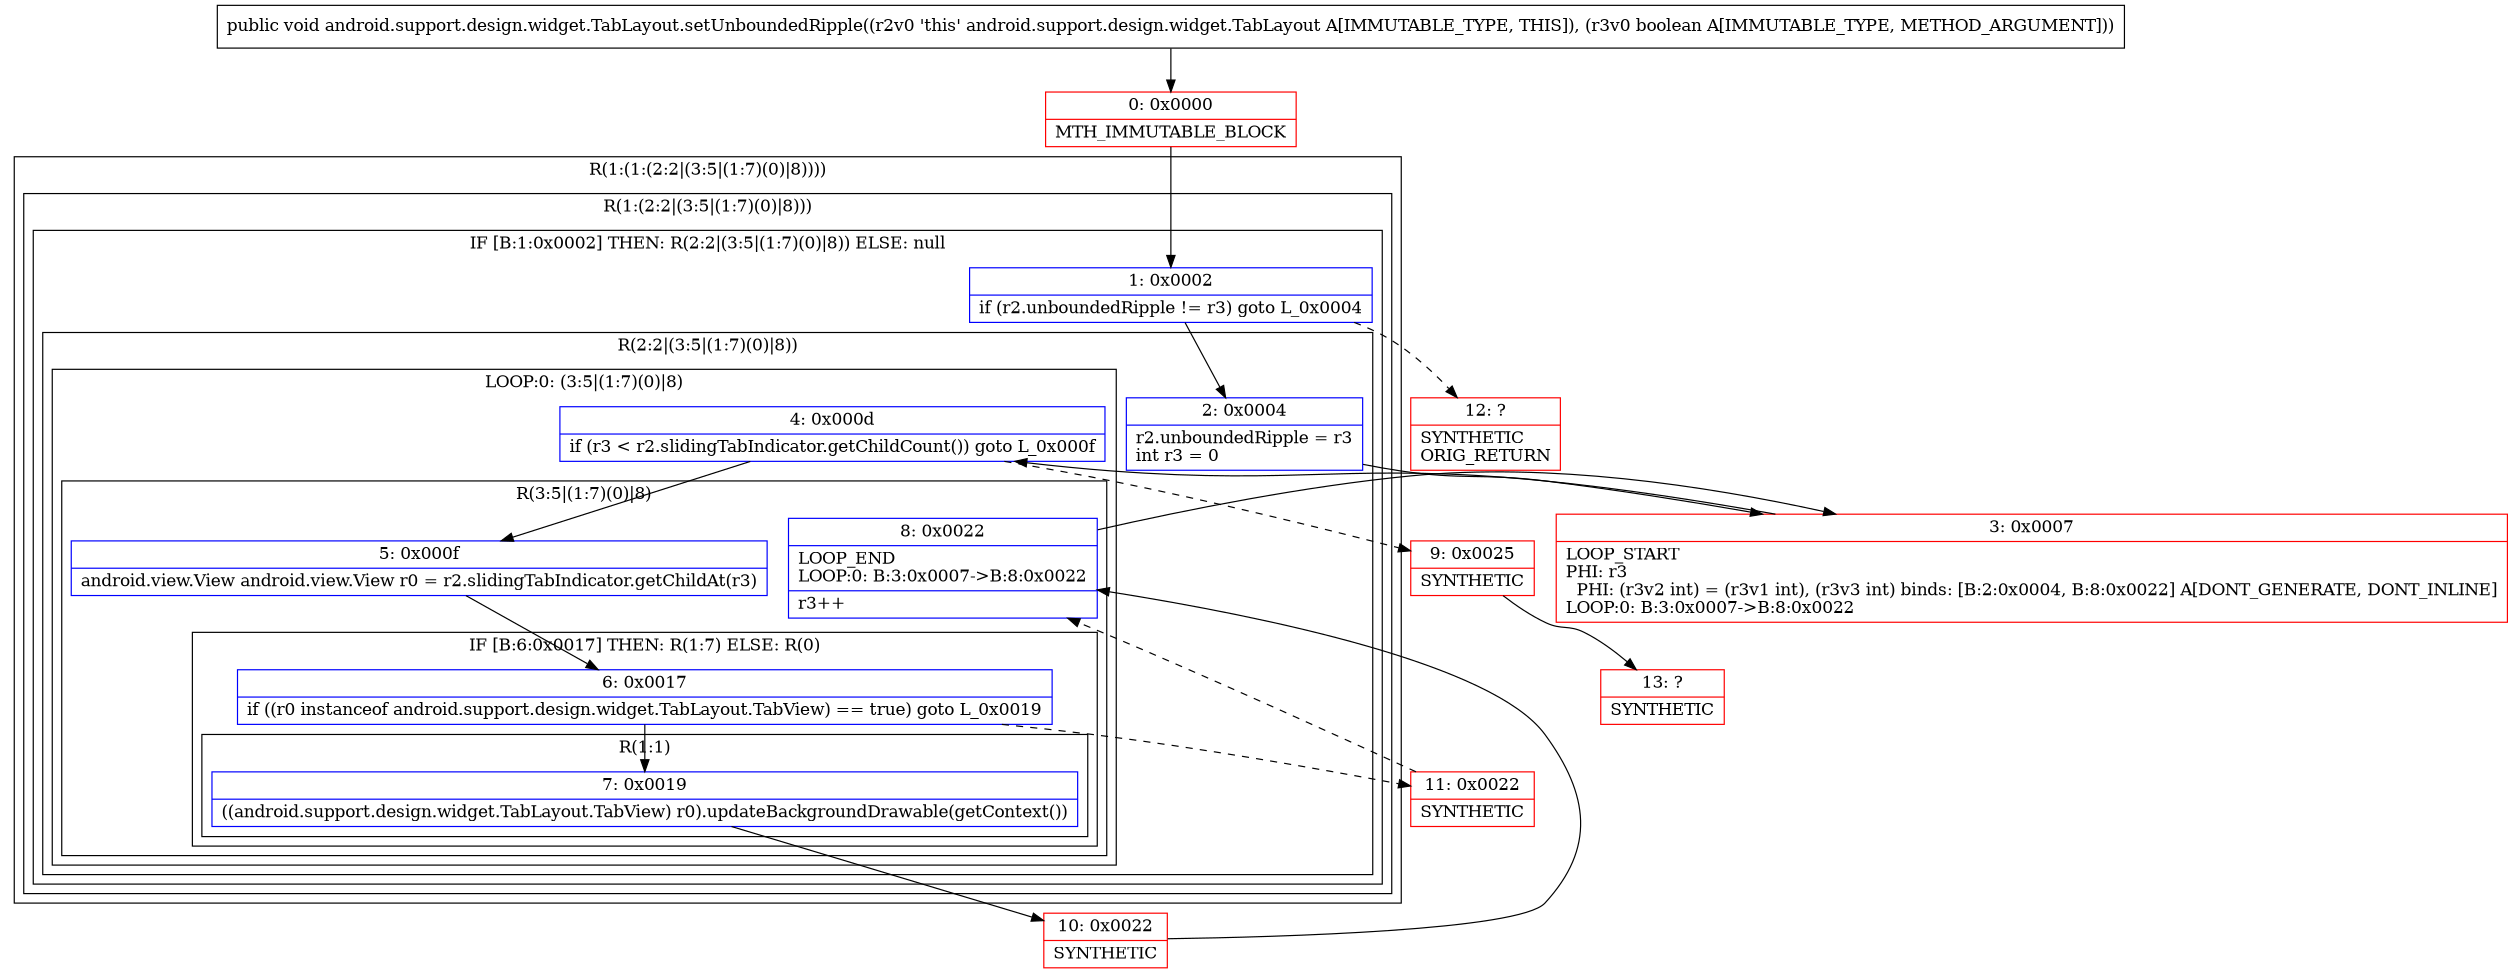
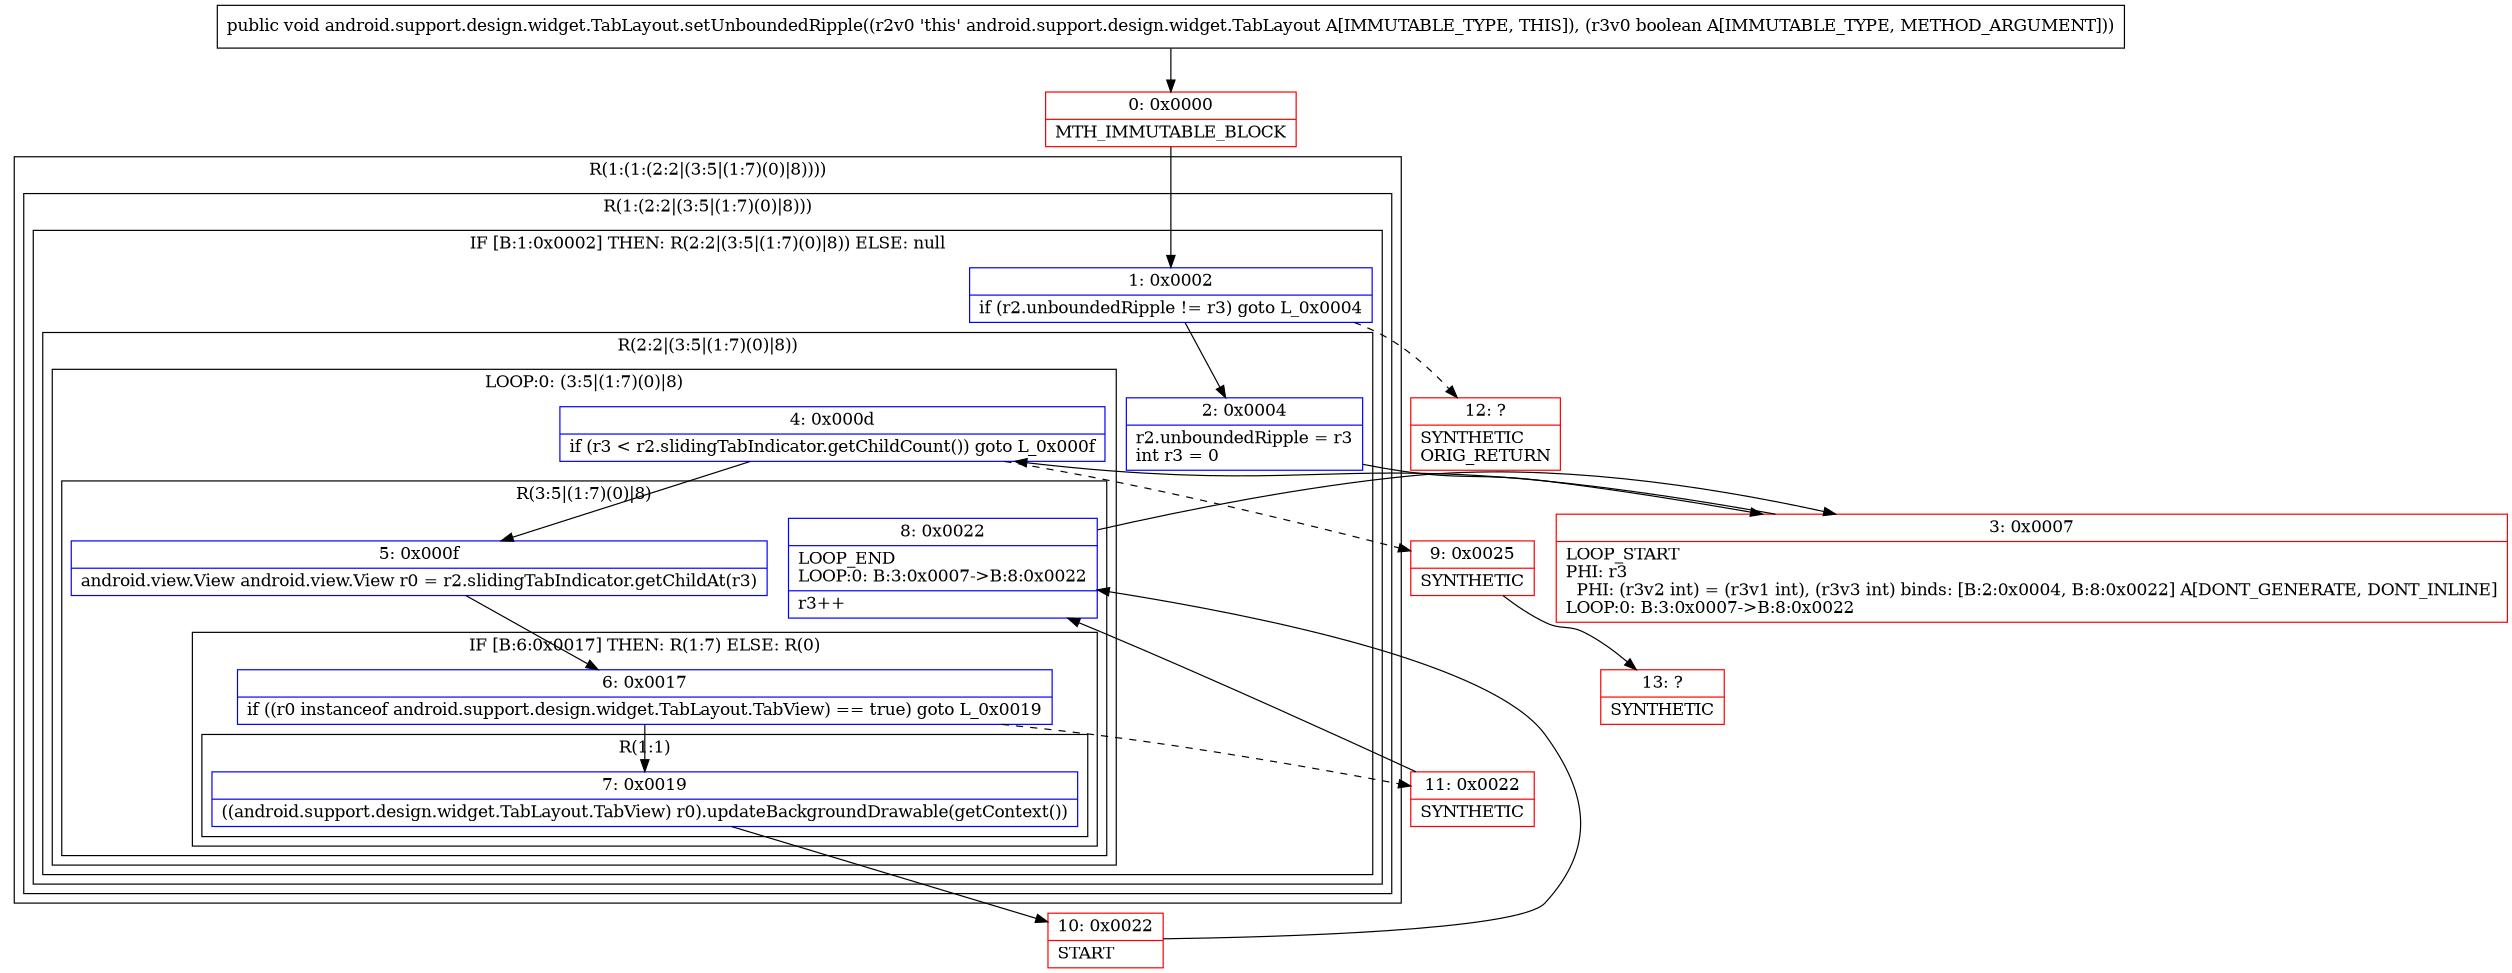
(1248, 696) -> (1248, 696)
(1106, 954) -> (1086, 954)
